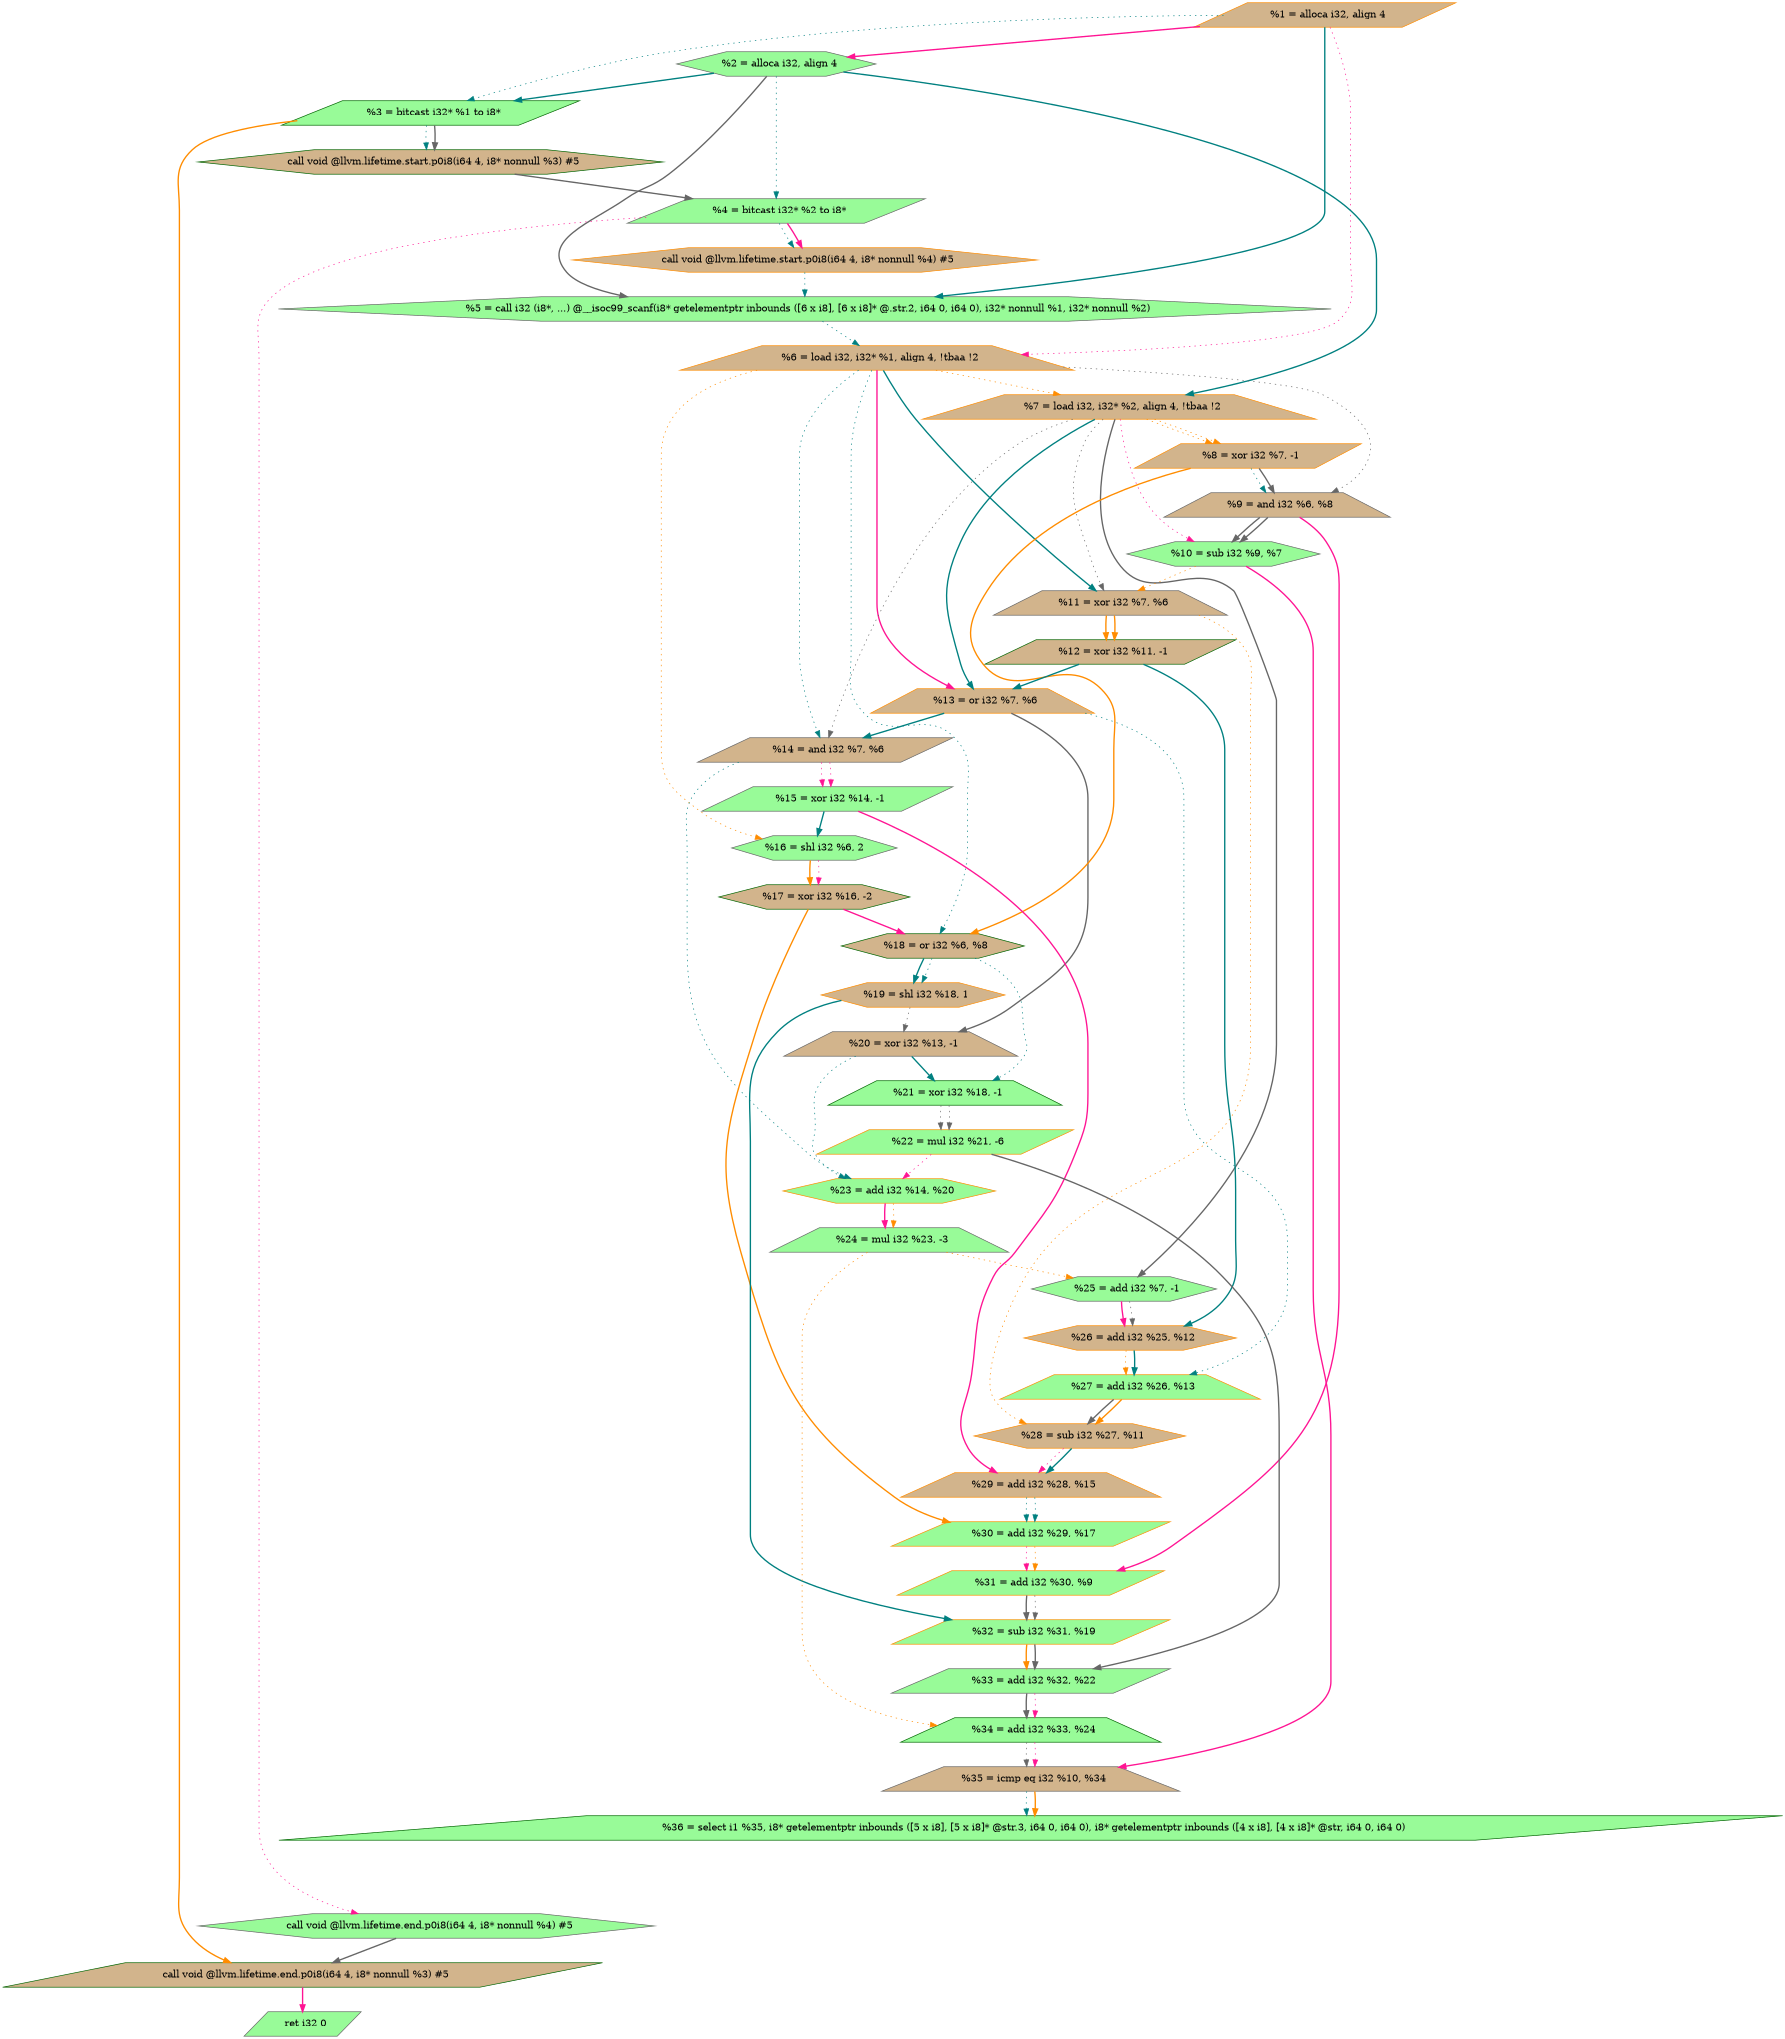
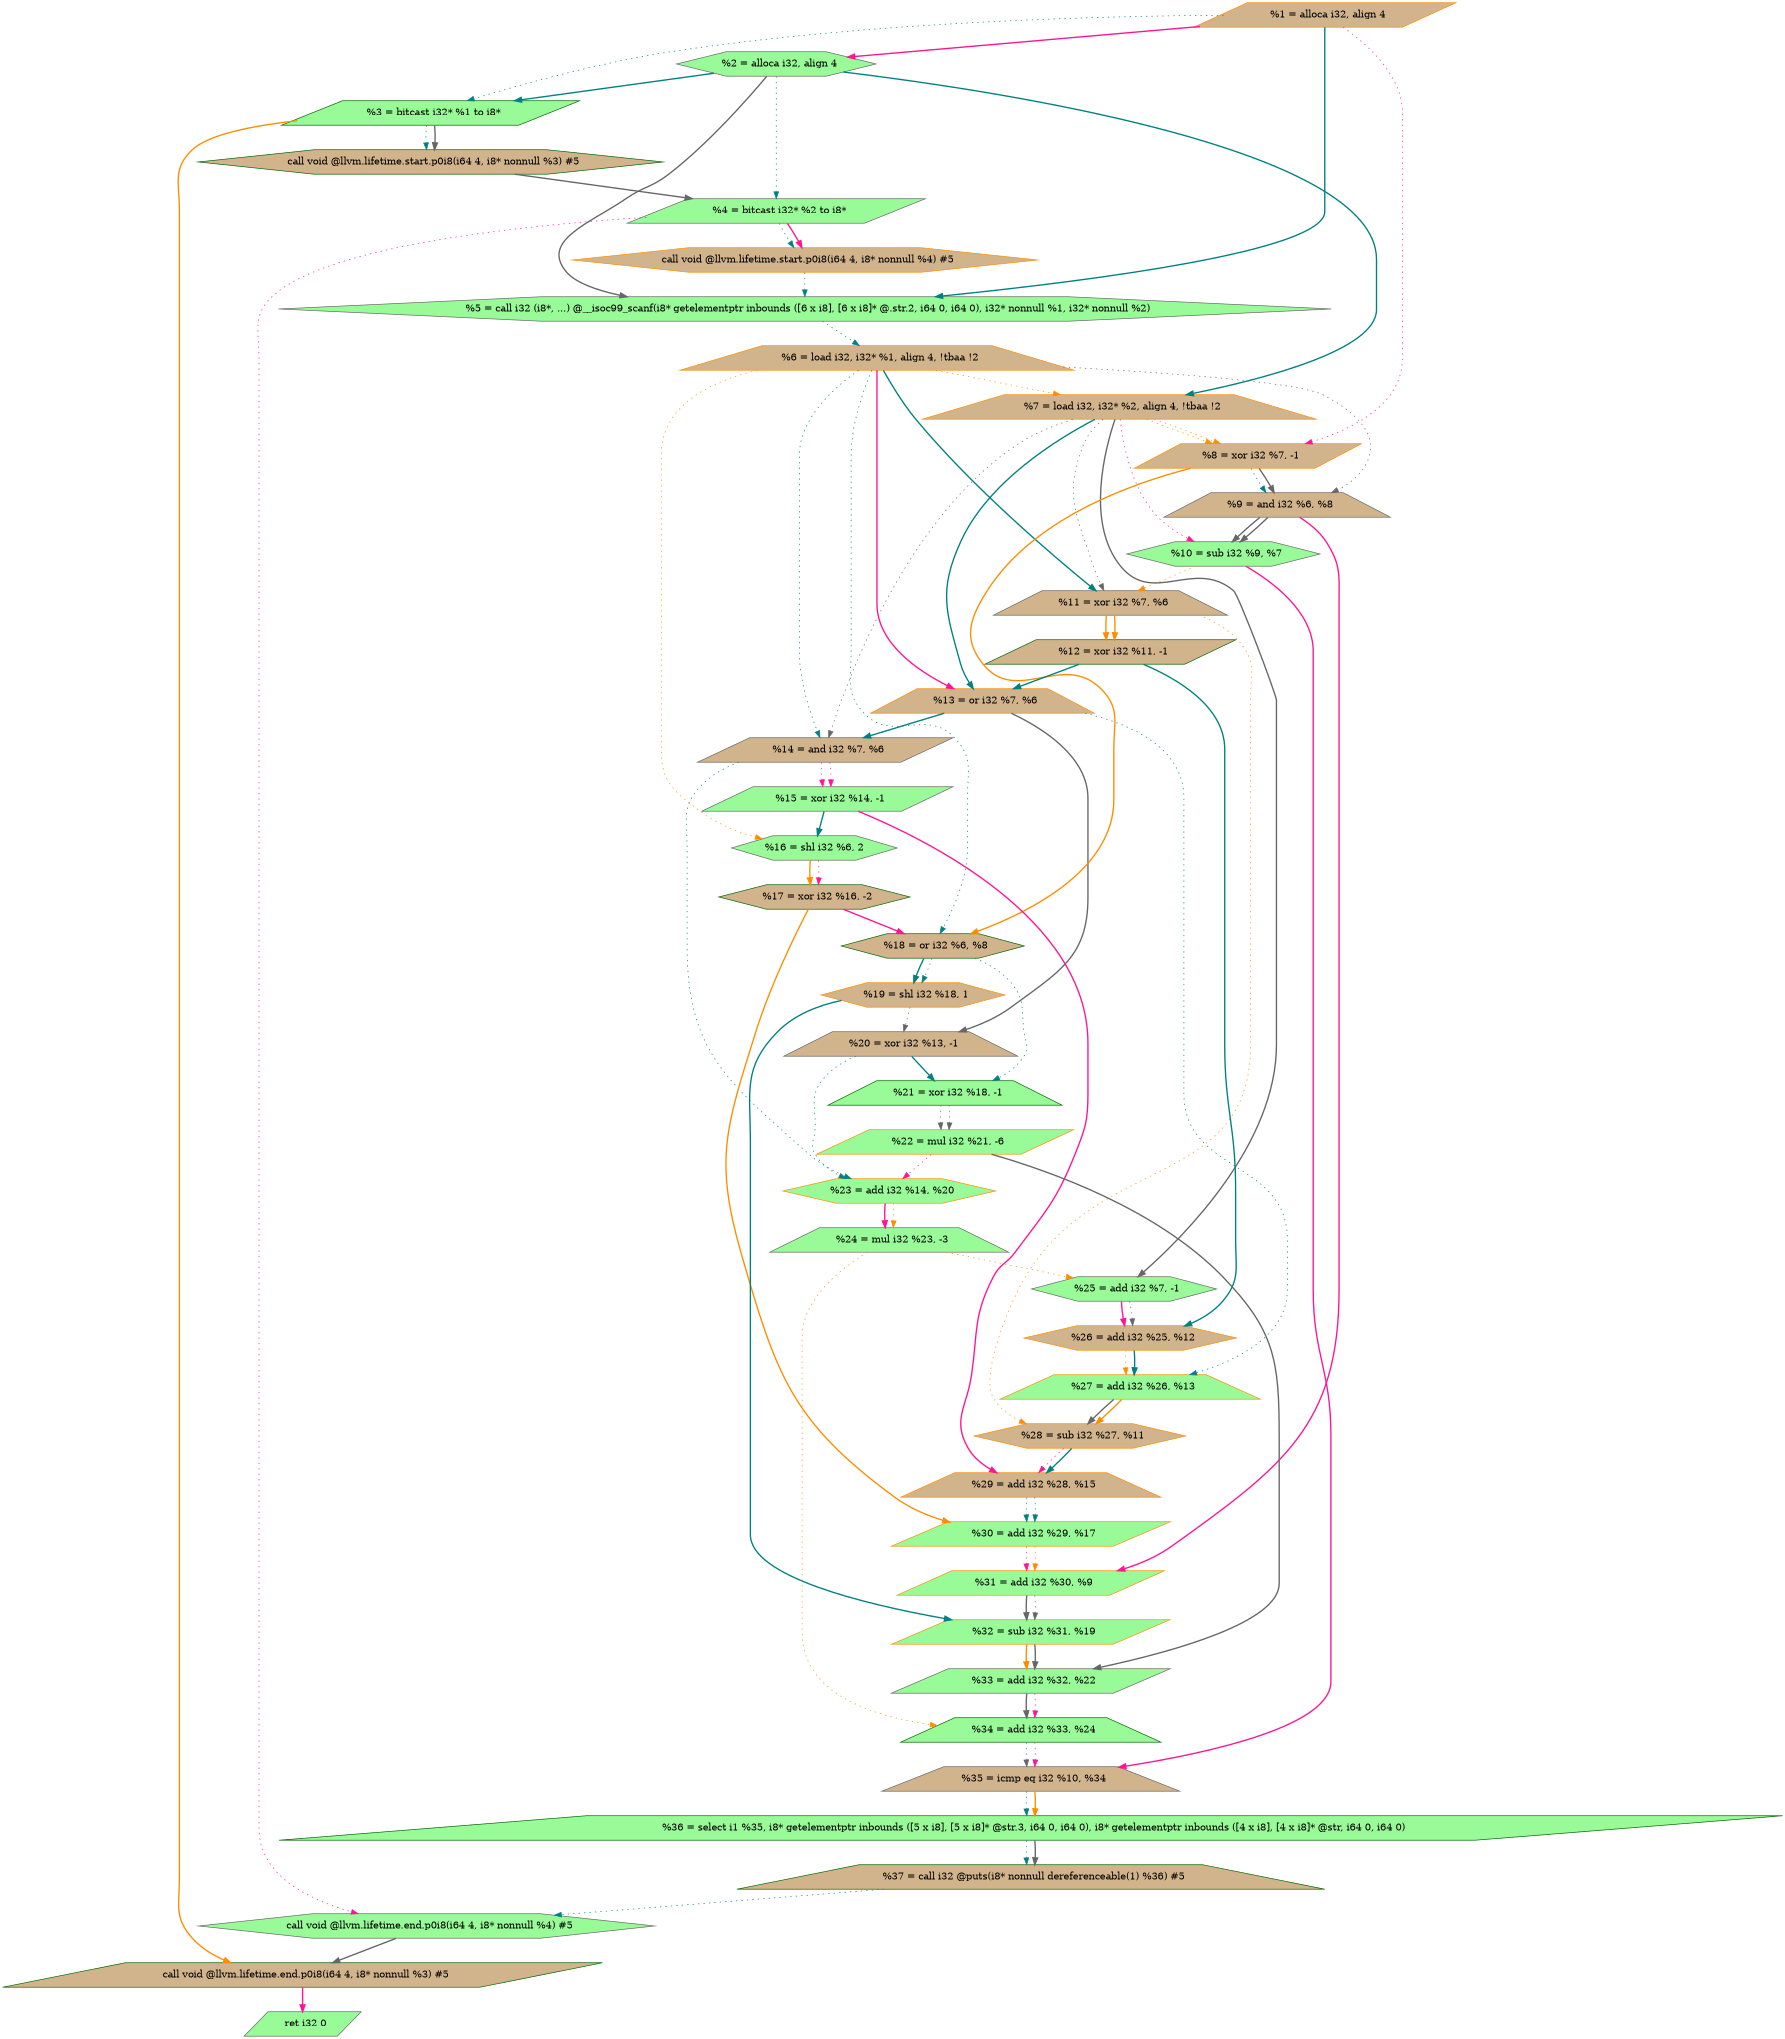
(1333, 324) -> (1402, 247)
none -> (1031, 1877)
